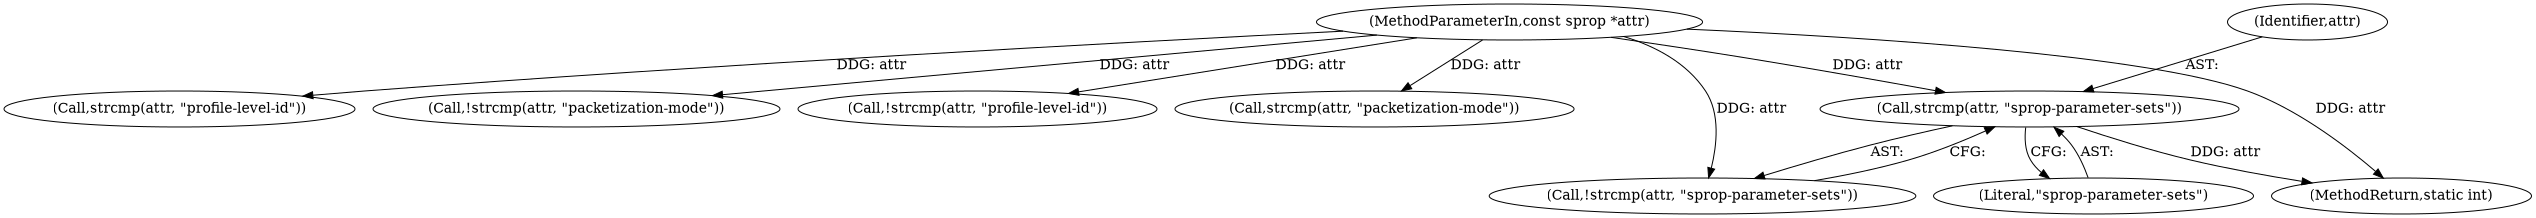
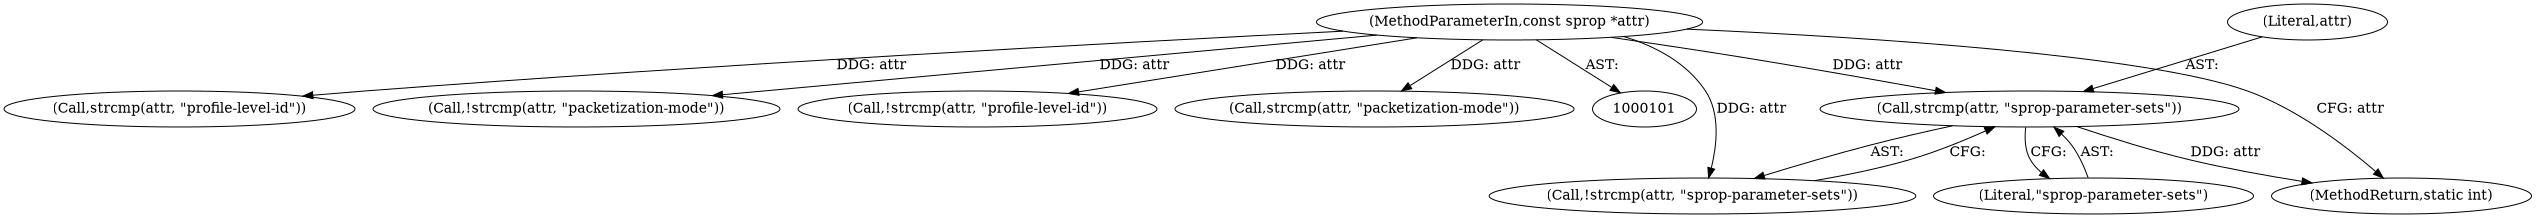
(2308, 22) -> (2308, 22)
none -> (1644, 109)
(2350, 109) -> (2350, 109)
